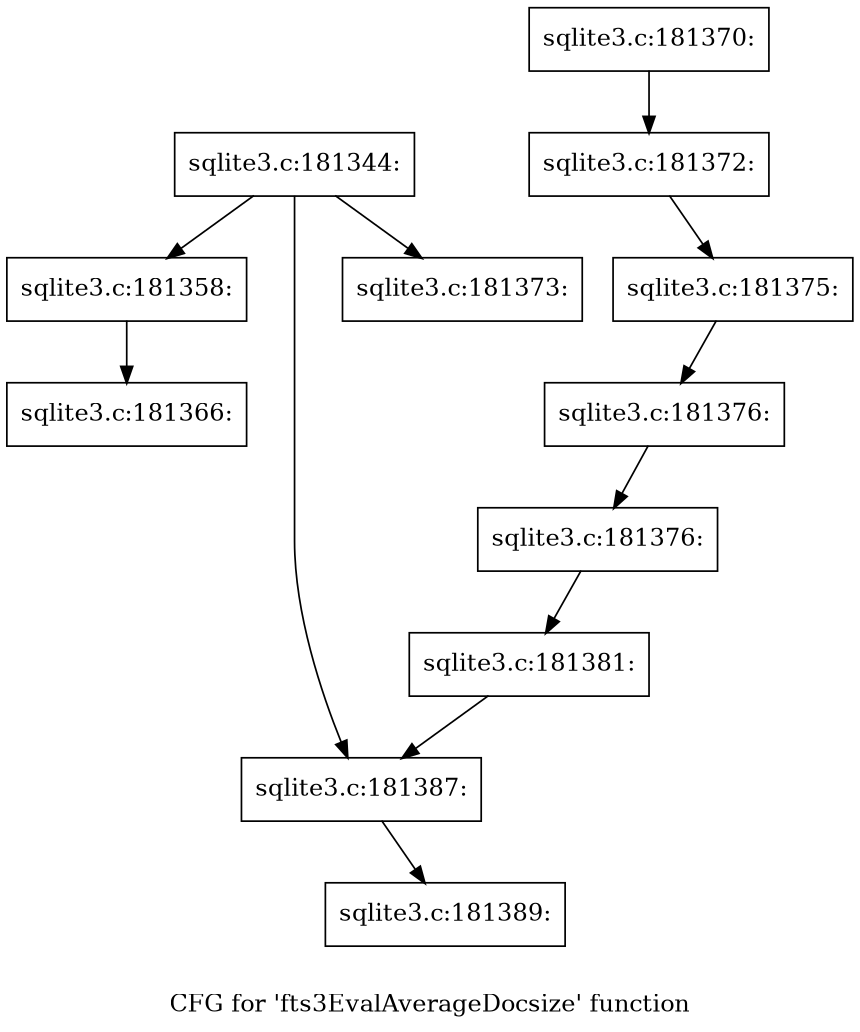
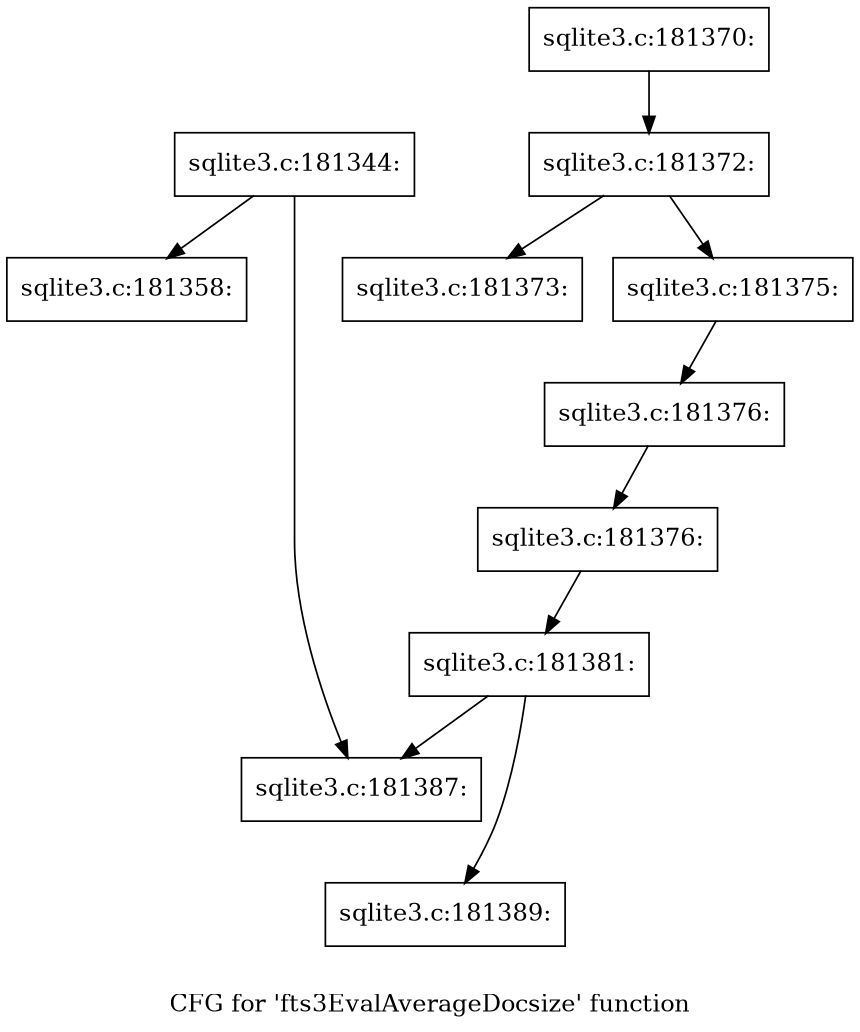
(372, 222) -> (563, 222)
(127, 414) -> none
(398, 845) -> (508, 785)
